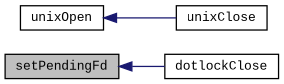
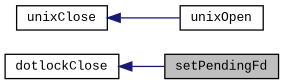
(146, 18) -> (150, 18)
(148, 66) -> (148, 66)
